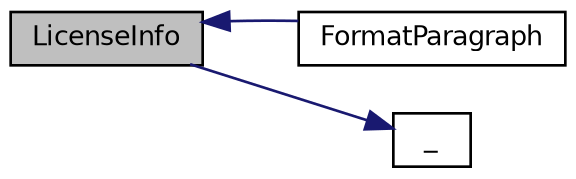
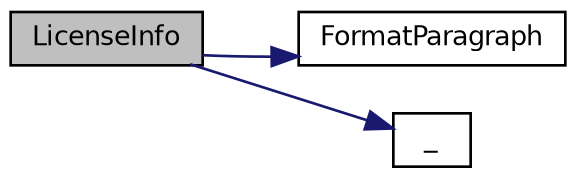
(264, 21) -> (237, 56)
